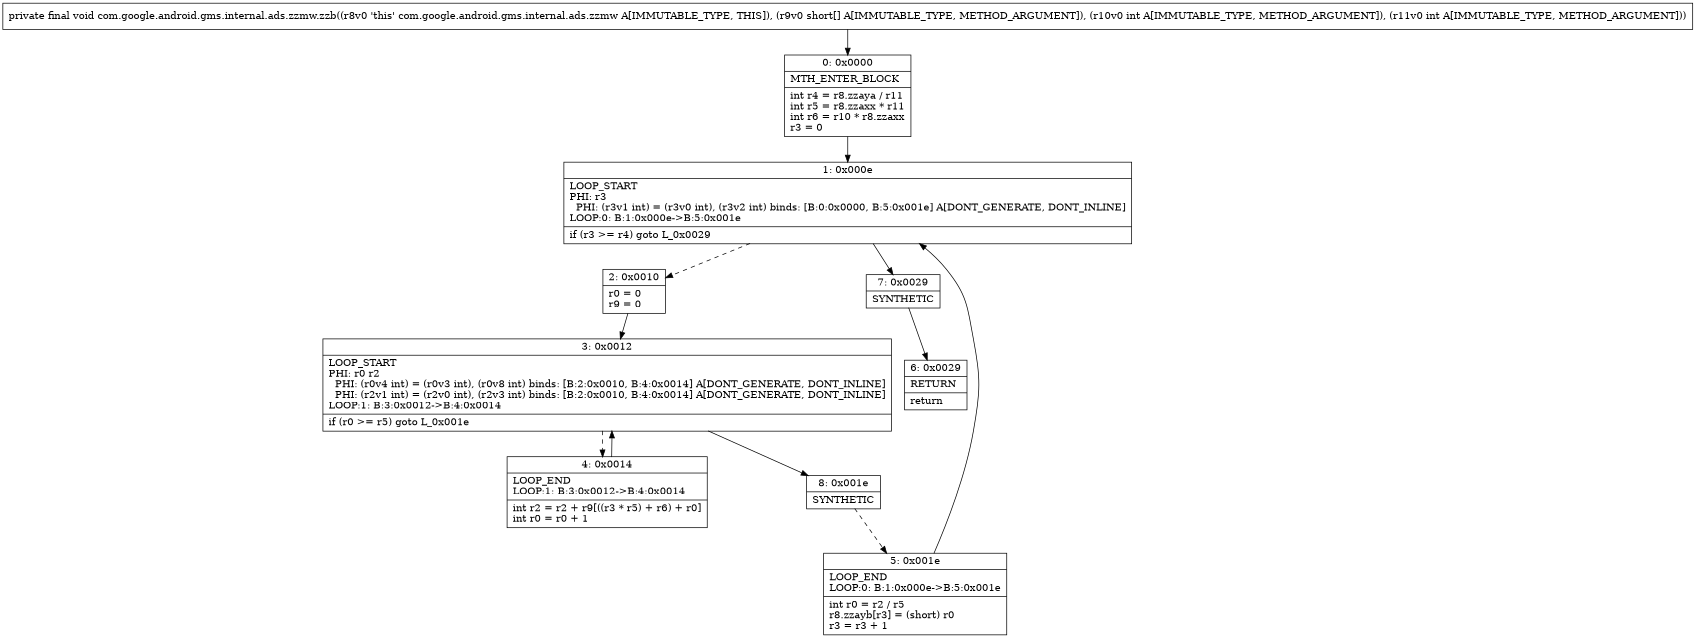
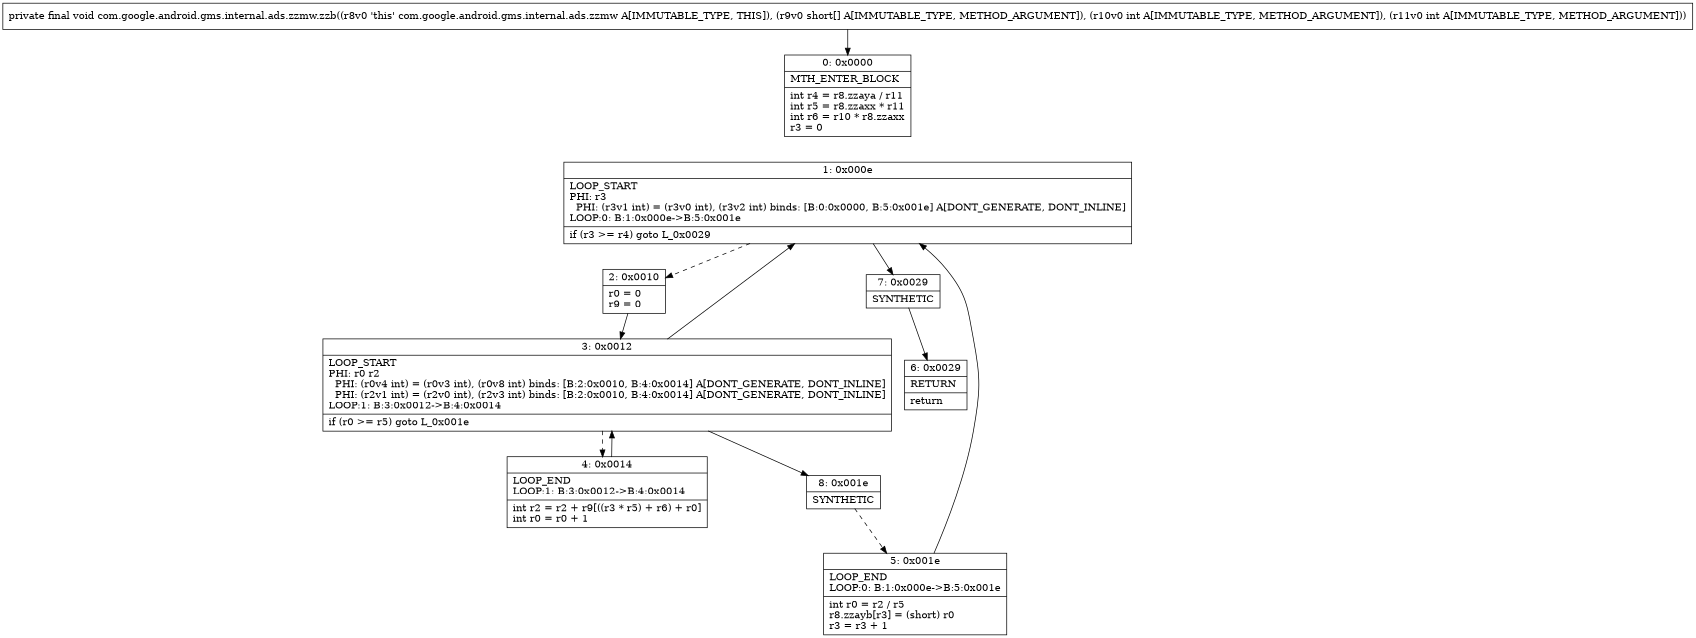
(848, 146) -> (728, 294)
